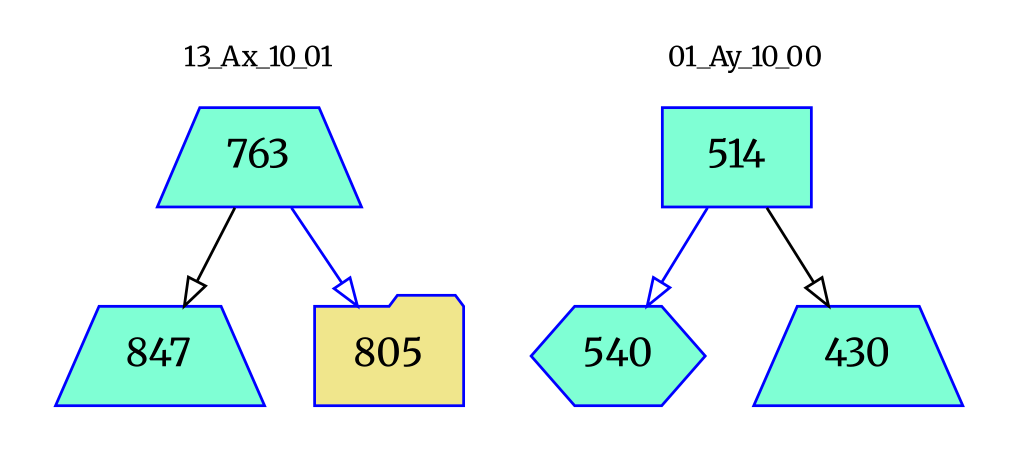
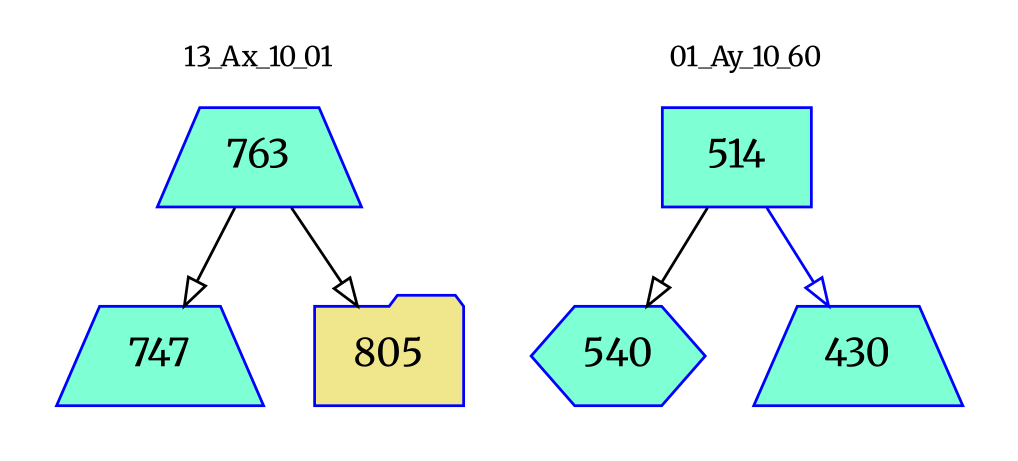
(747, 59) -> (747, 59)
(317, 245) -> (317, 245)
(685, 245) -> (685, 245)
(790, 245) -> (790, 245)
(160, 356) -> (160, 356)
